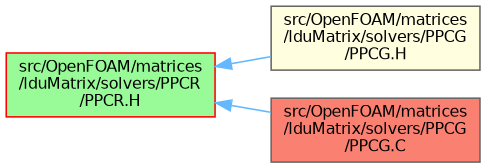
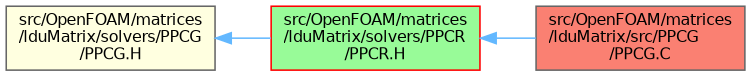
(251, 60) -> (251, 38)
(376, 130) -> (640, 38)
